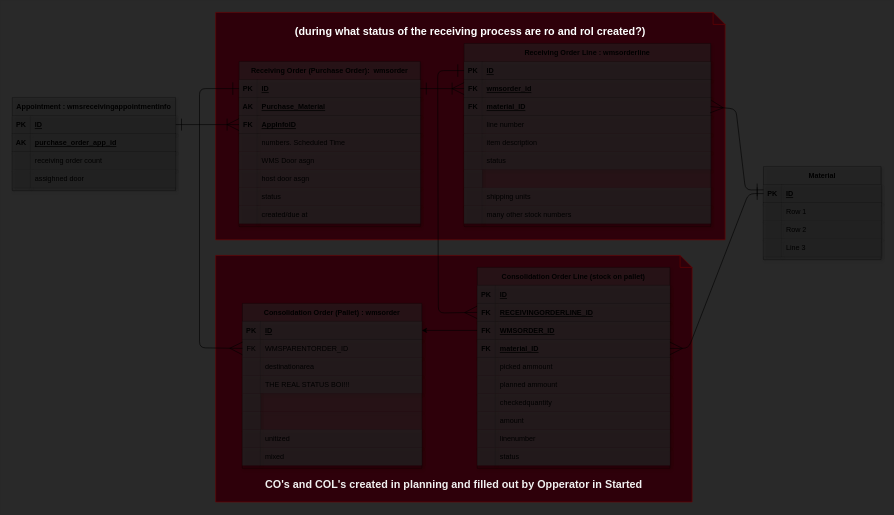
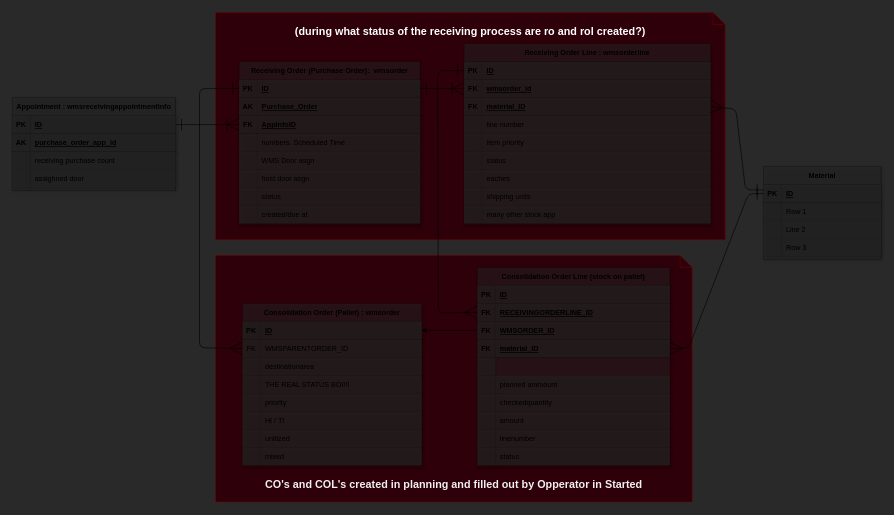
(294, 107) -> (290, 107)
(515, 143) -> (509, 143)
(73, 161) -> (79, 161)
none -> (596, 179)
(532, 215) -> (524, 215)
(795, 230) -> (796, 230)
(796, 248) -> (795, 248)
(583, 366) -> none
none -> (341, 402)
none -> (341, 420)
